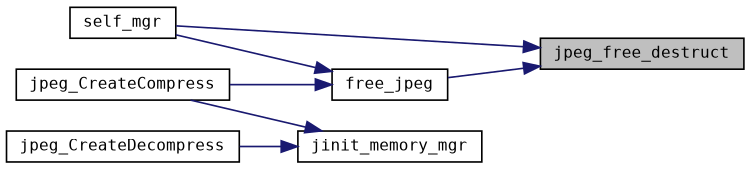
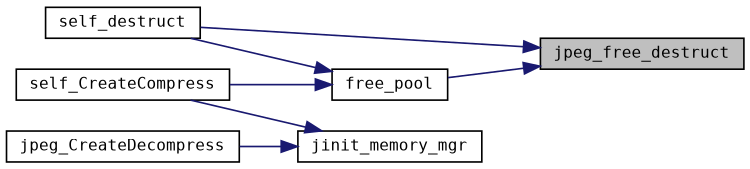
(123, 23) -> (123, 23)
(123, 85) -> (123, 85)
(390, 85) -> (390, 85)
